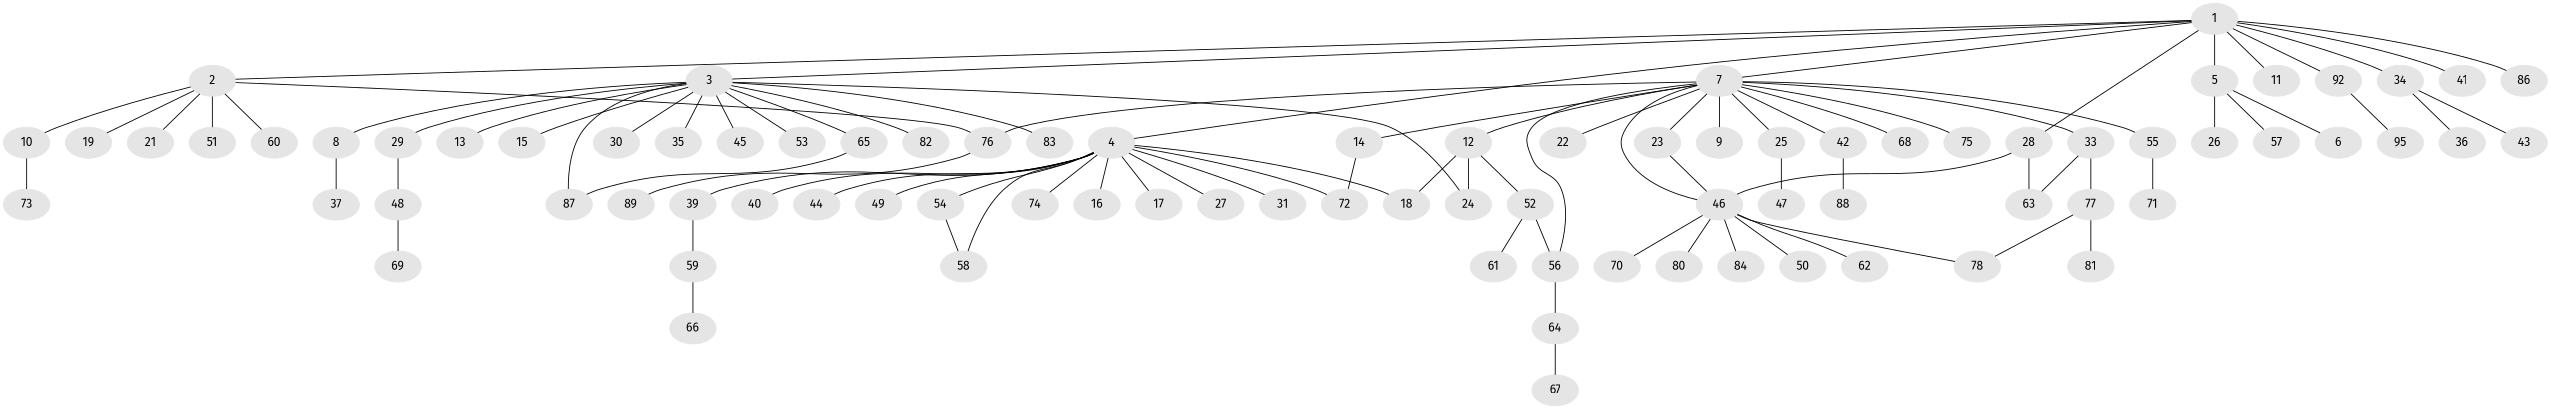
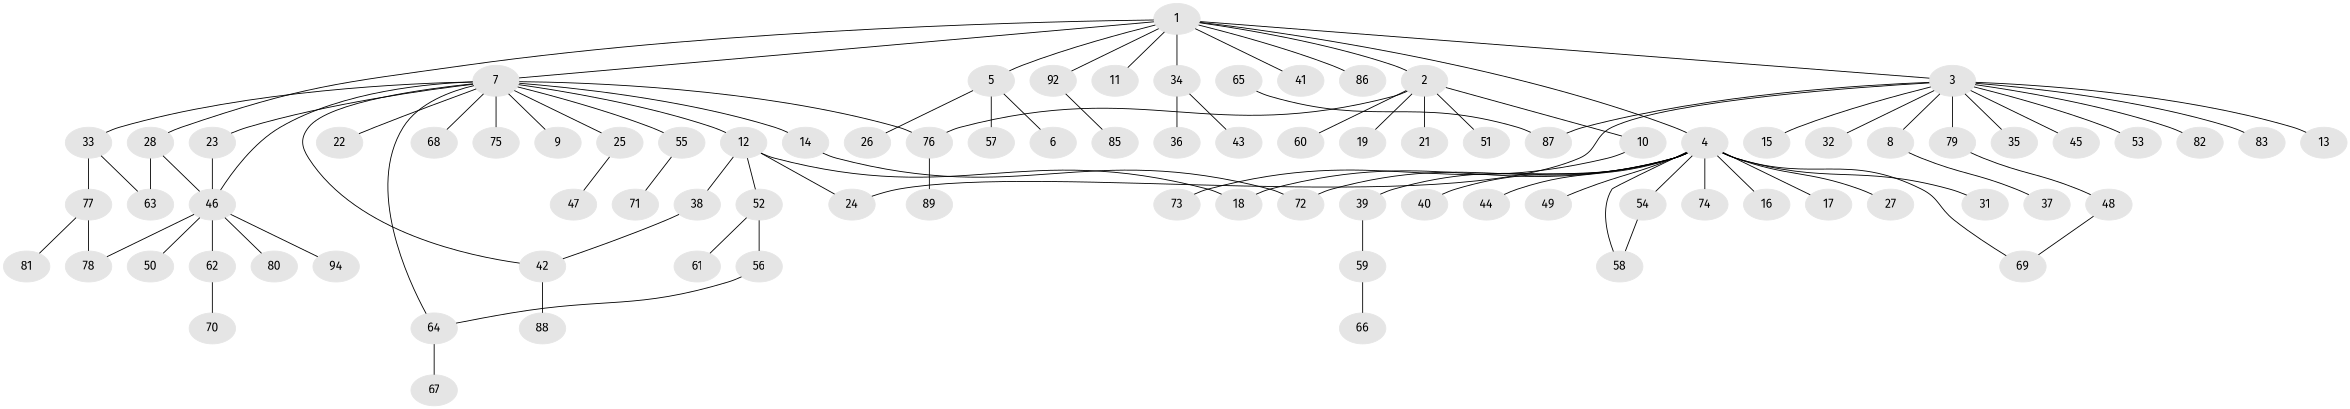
(774, 104) -> none
(1533, 127) -> (388, 181)
(398, 143) -> (1952, 143)
(616, 143) -> (1829, 143)
(2400, 143) -> (1115, 143)
none -> (1845, 169)
none -> (697, 205)
(1668, 236) -> (212, 298)
(1741, 267) -> (336, 267)
